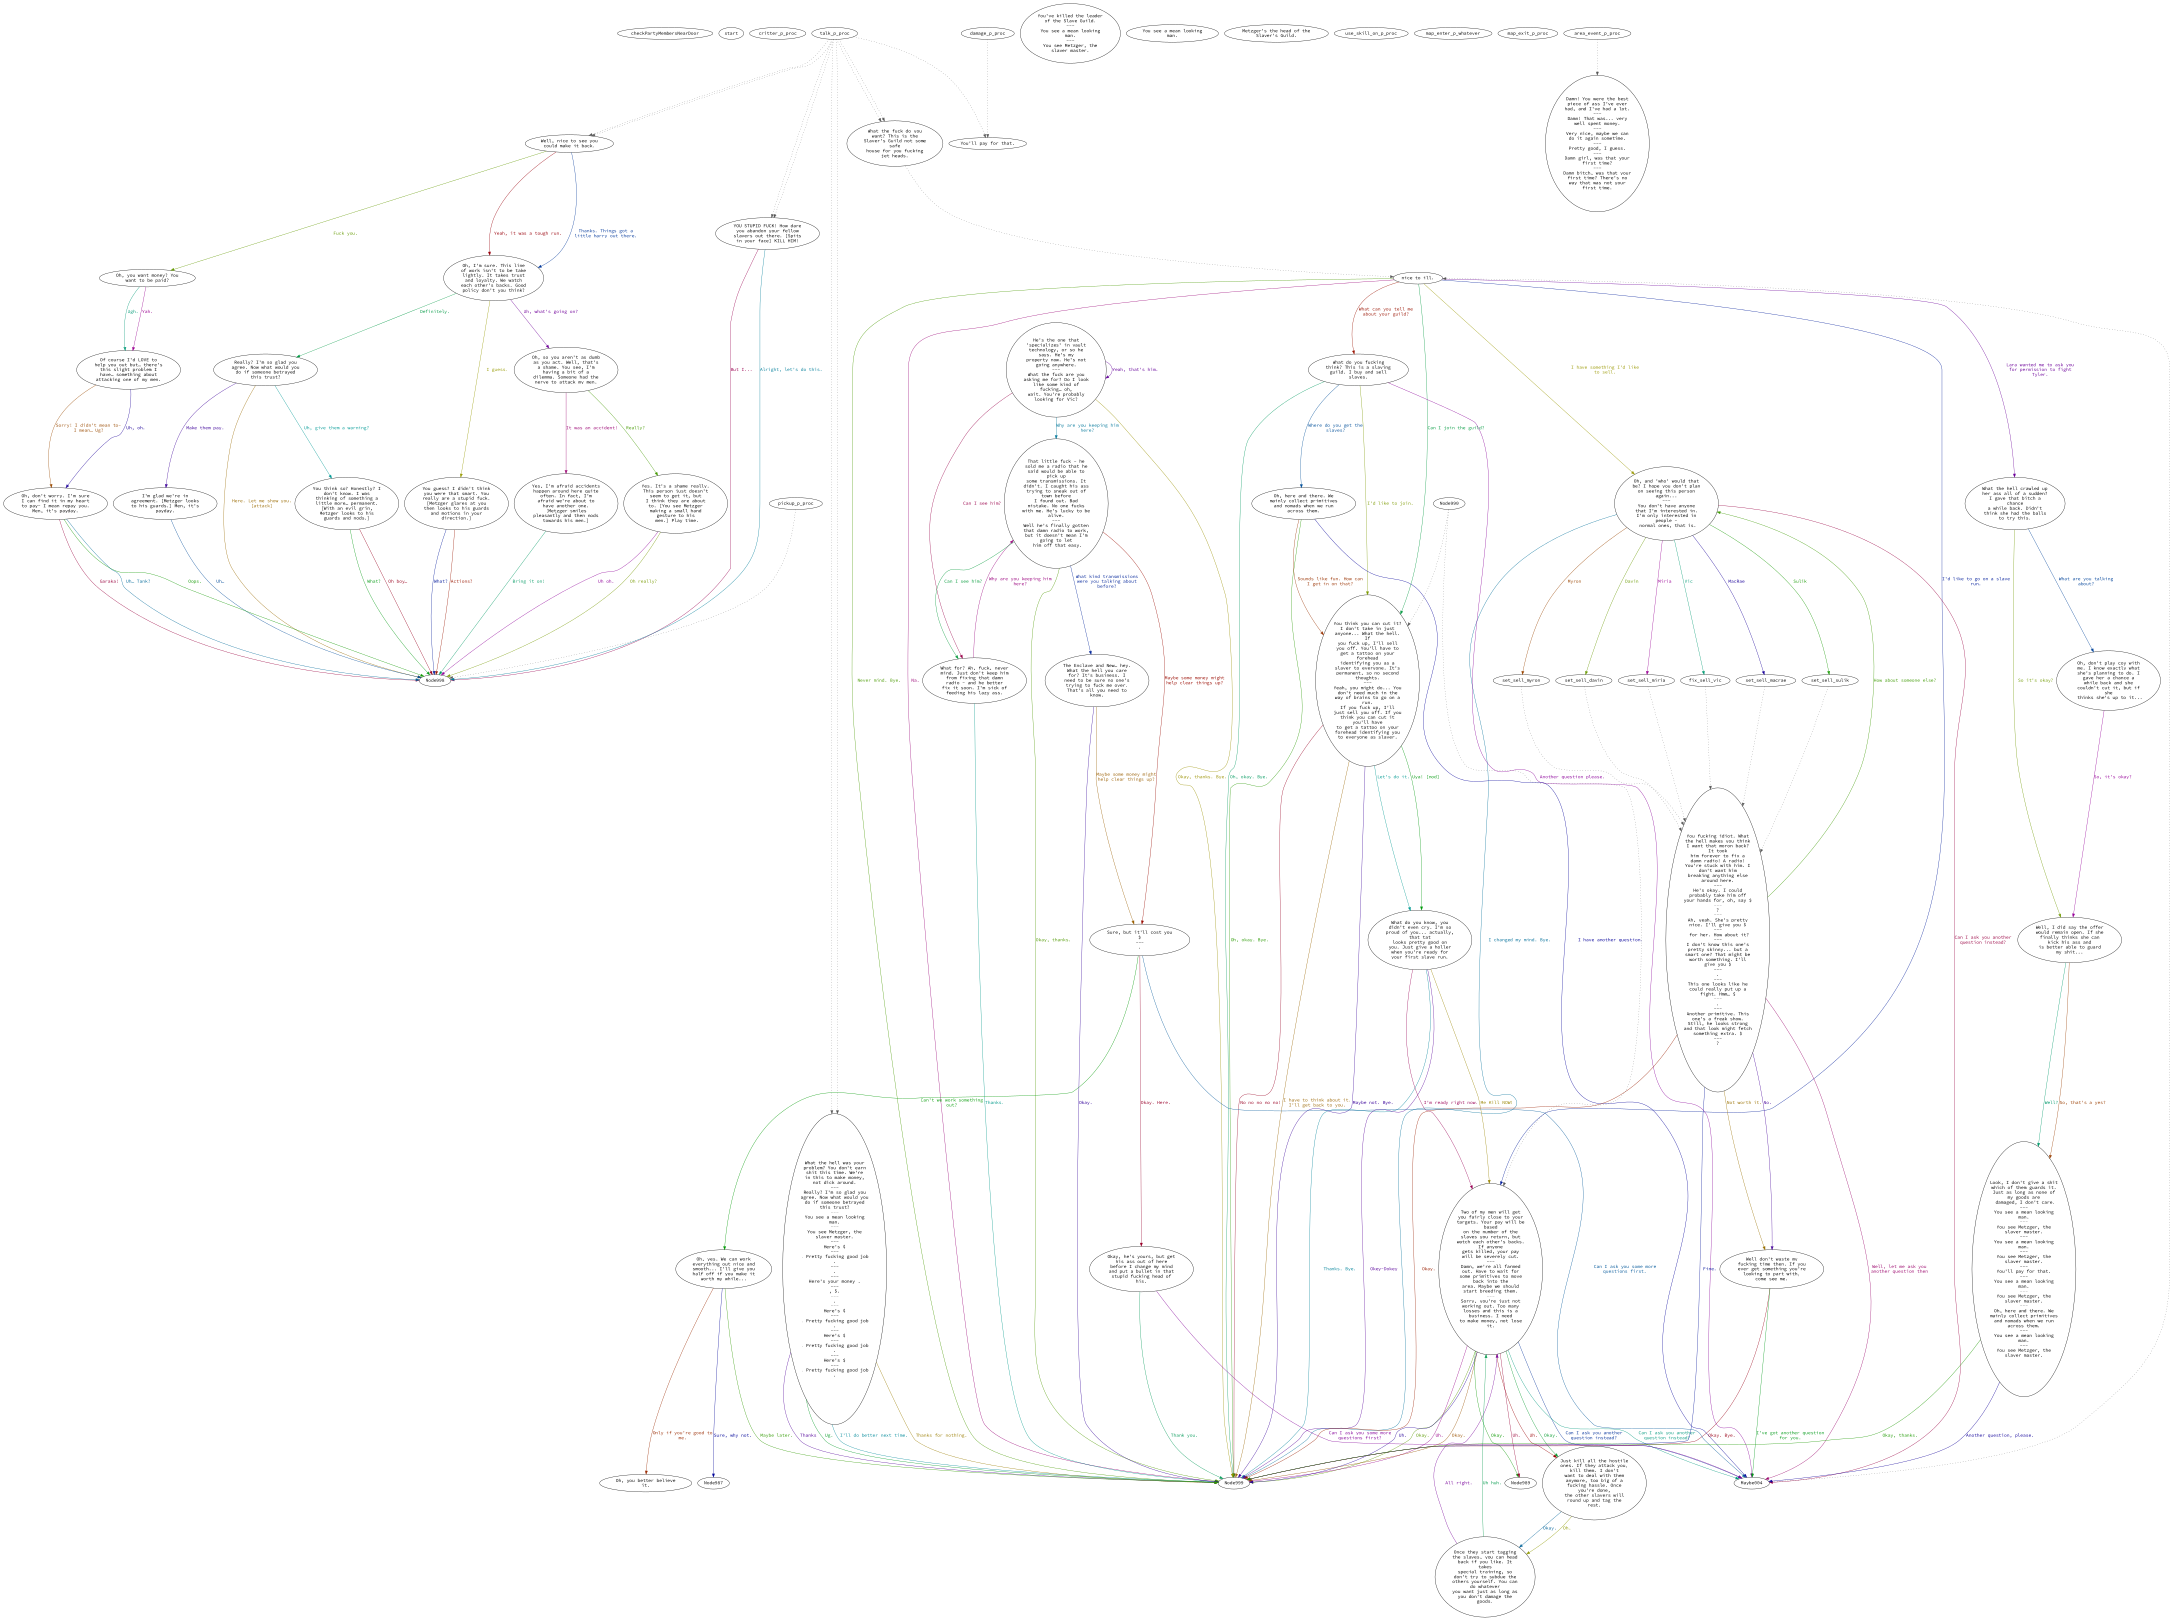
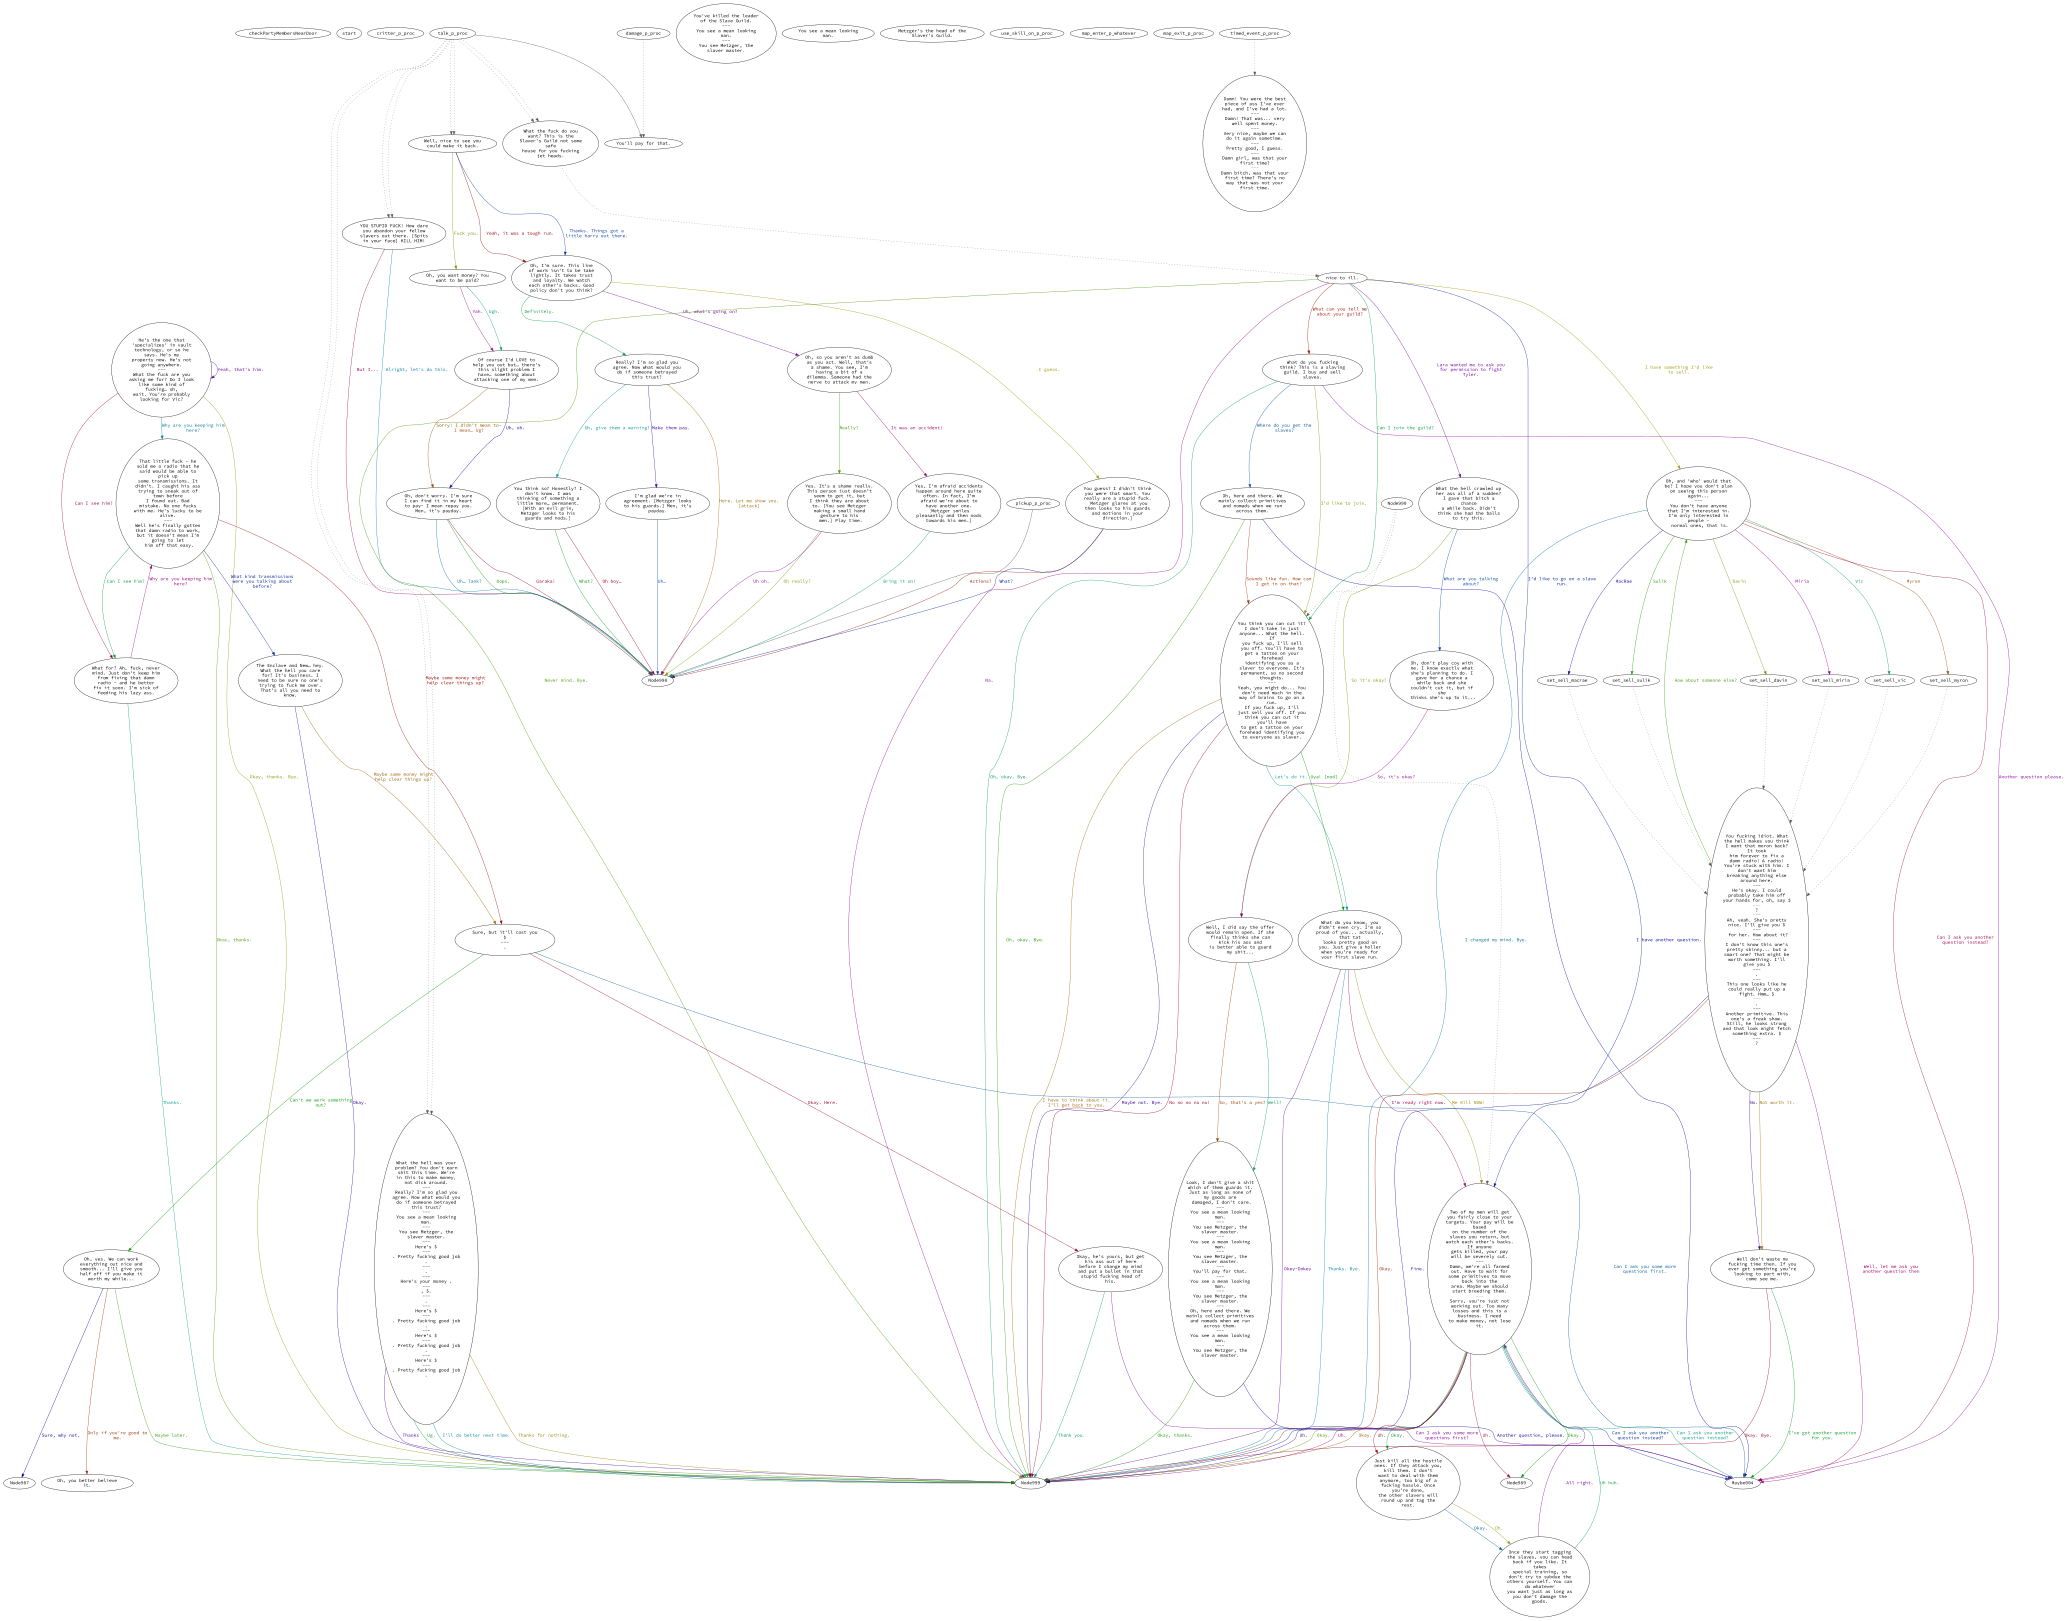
(1597, 33) -> (1255, 33)
(934, 67) -> (575, 59)
(655, 635) -> (869, 606)
(1705, 681) -> (1890, 681)
(2170, 698) -> none
